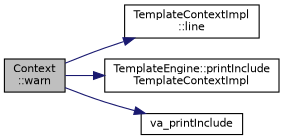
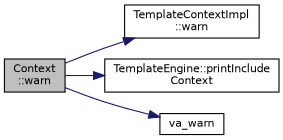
(192, 22) -> (192, 22)
(192, 76) -> (192, 76)
(192, 124) -> (192, 124)
